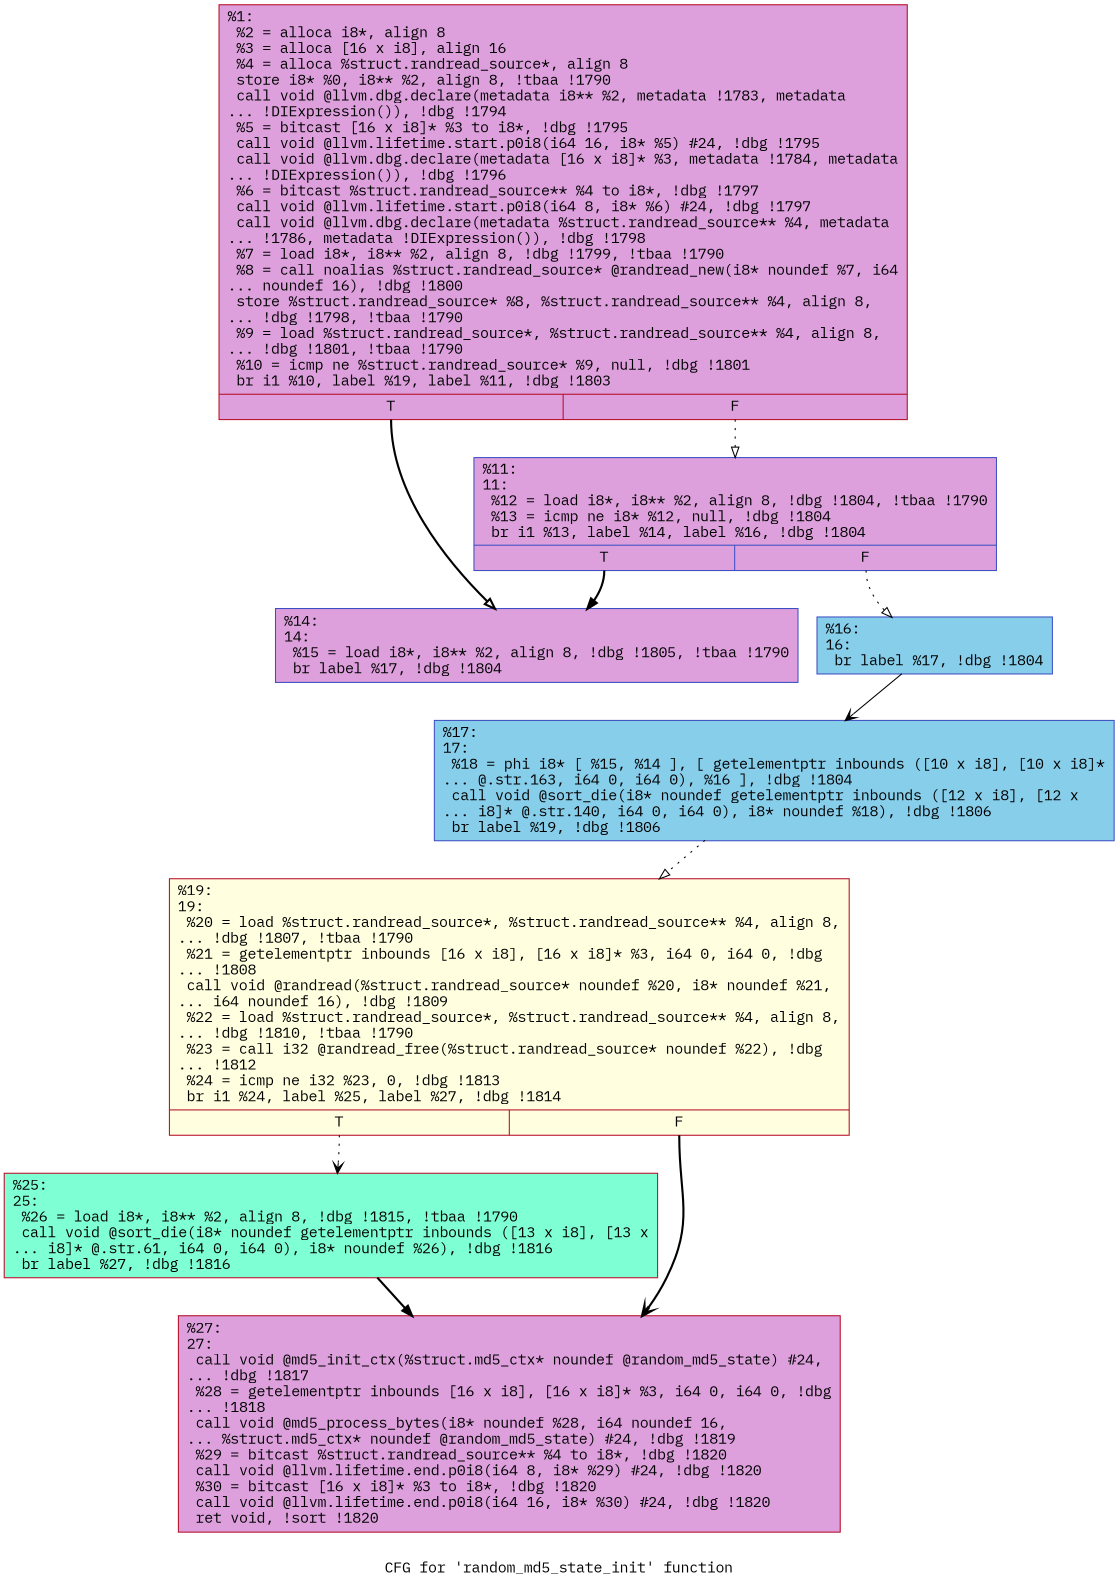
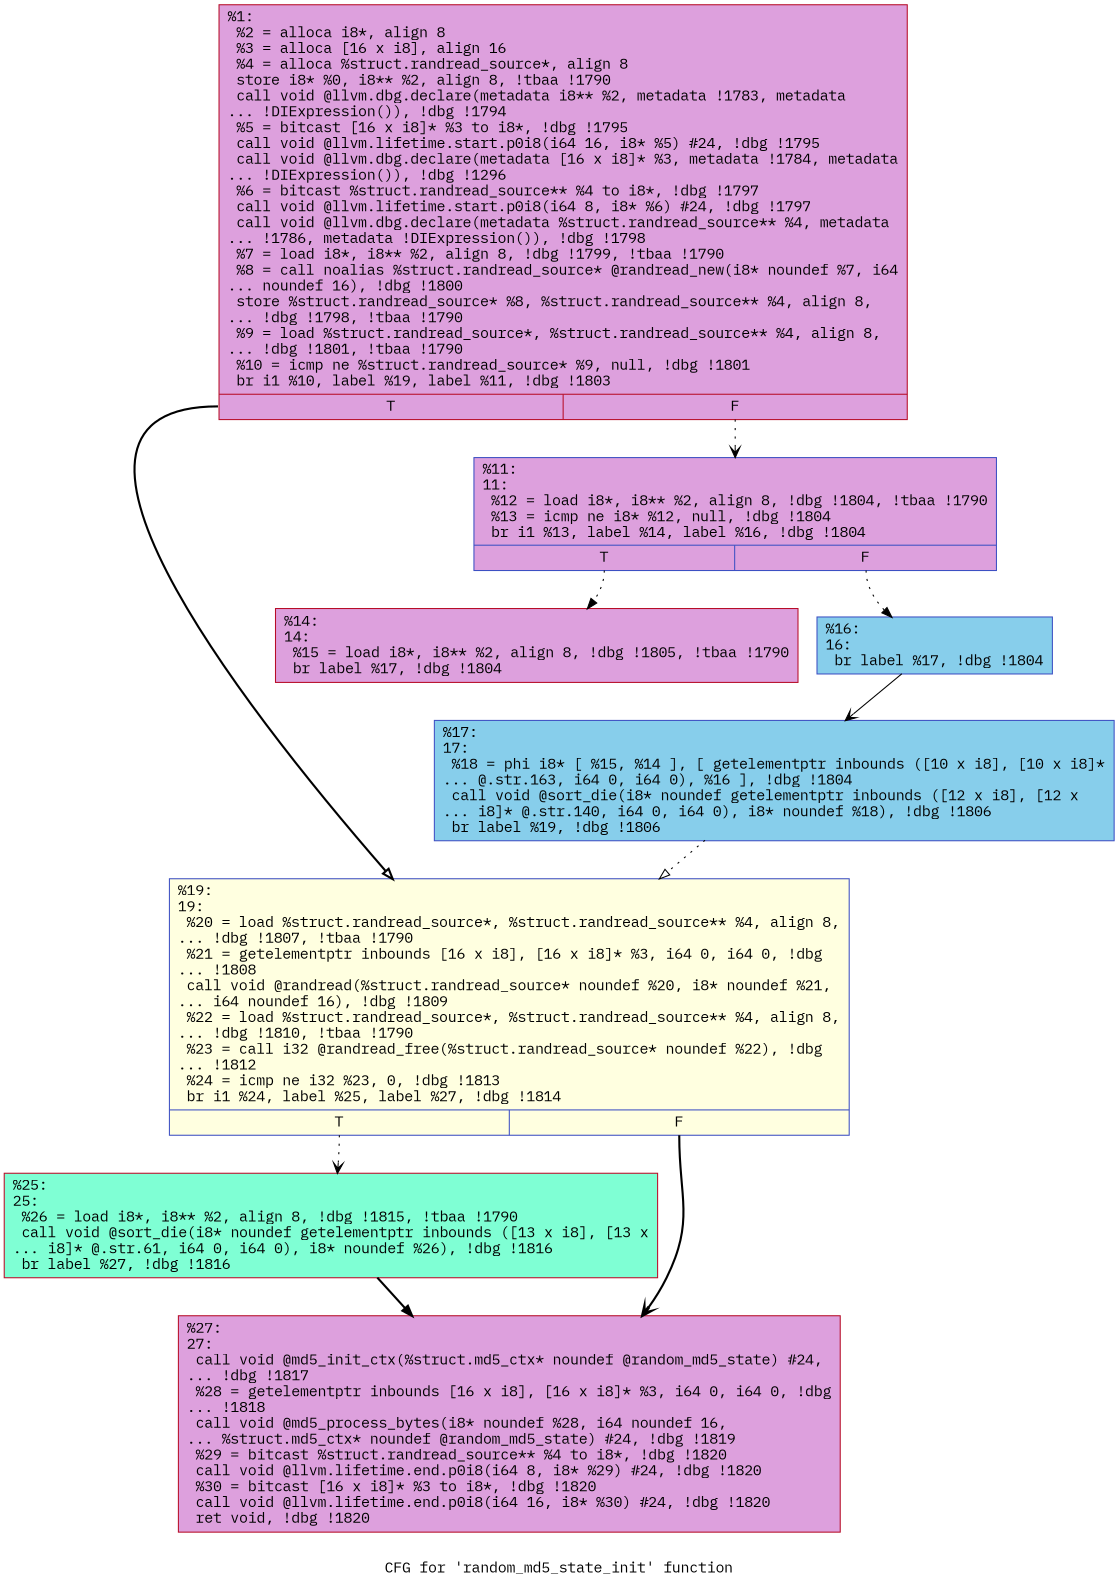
(367, 175) -> (367, 175)
(735, 433) -> (735, 433)
(422, 519) -> (204, 635)
(601, 586) -> (601, 586)
(871, 592) -> (871, 592)
(537, 645) -> (537, 645)
(509, 1007) -> (509, 1007)
(283, 1518) -> (279, 1518)
